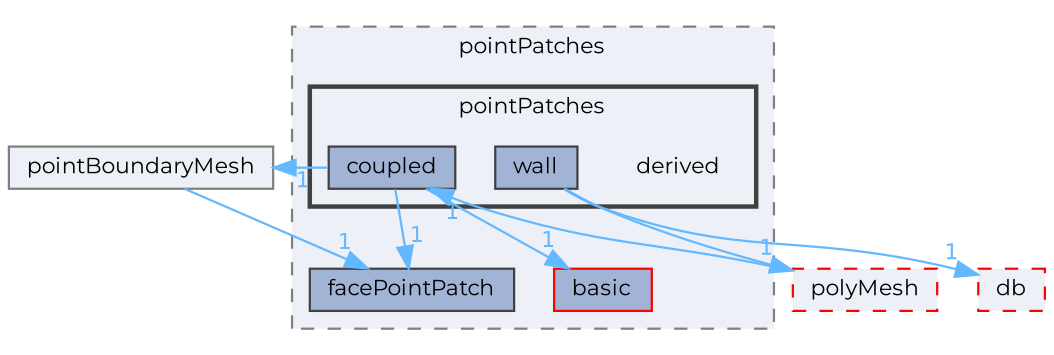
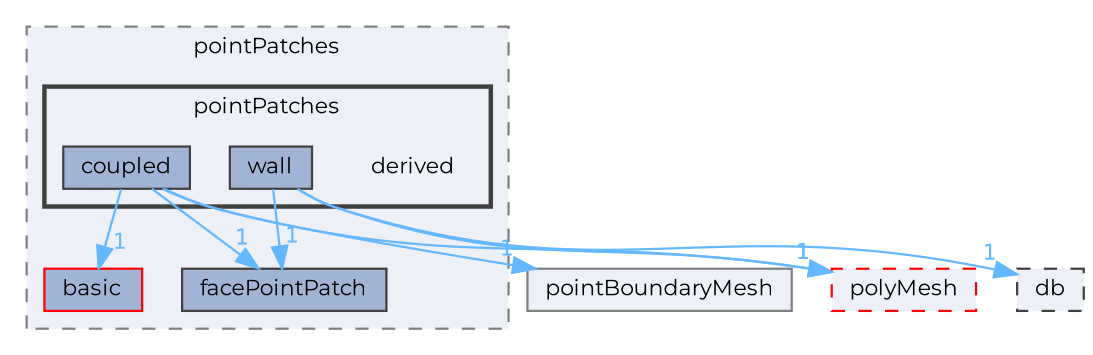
(266, 224) -> (276, 218)
(621, 241) -> (483, 248)
(1012, 290) -> (1050, 290)
